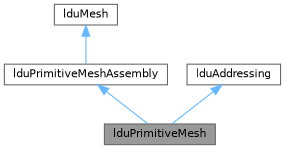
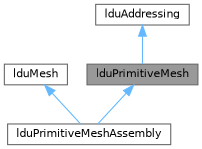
(127, 108) -> (112, 109)
